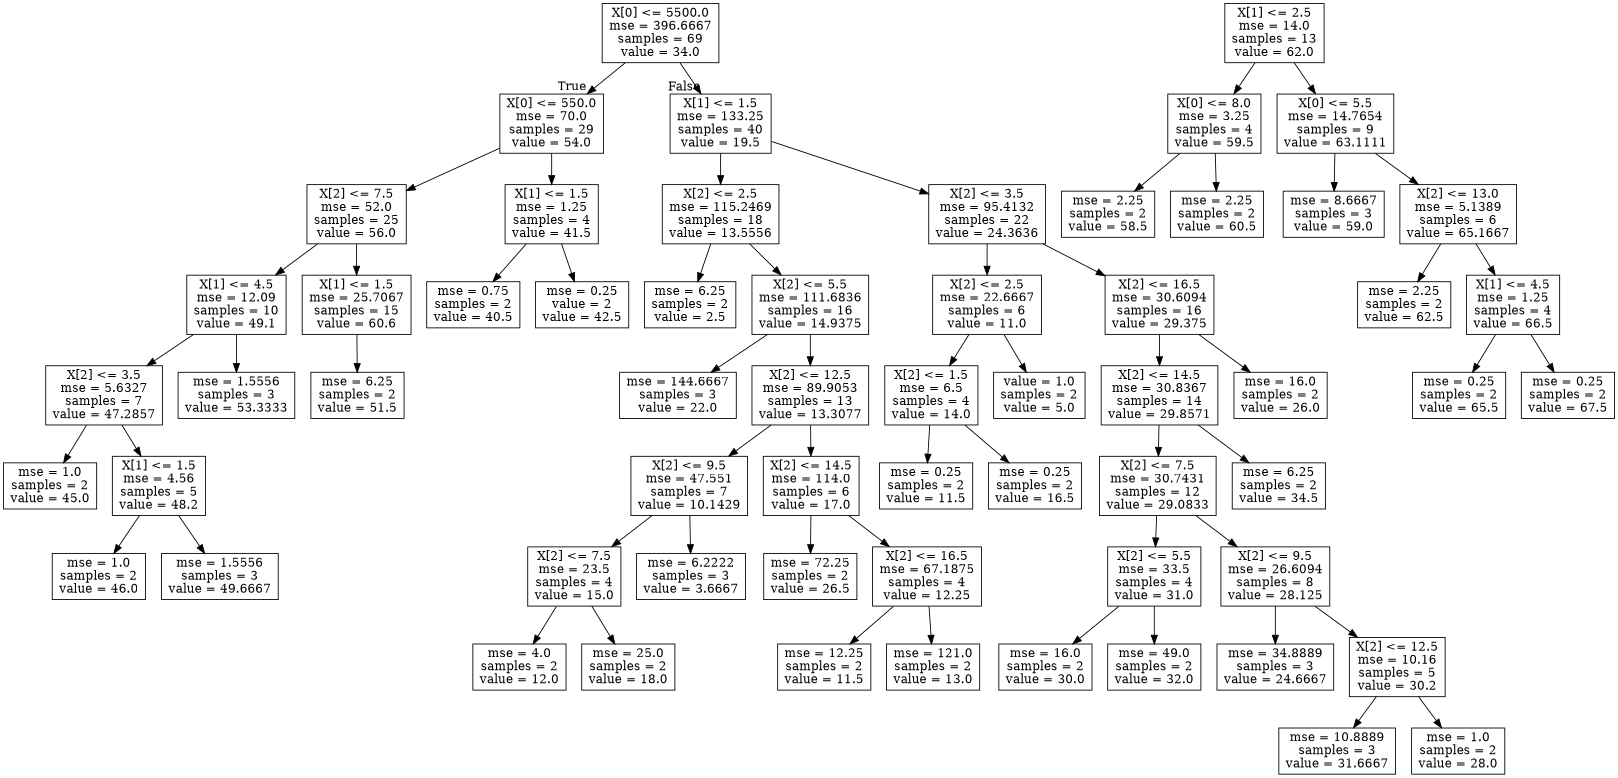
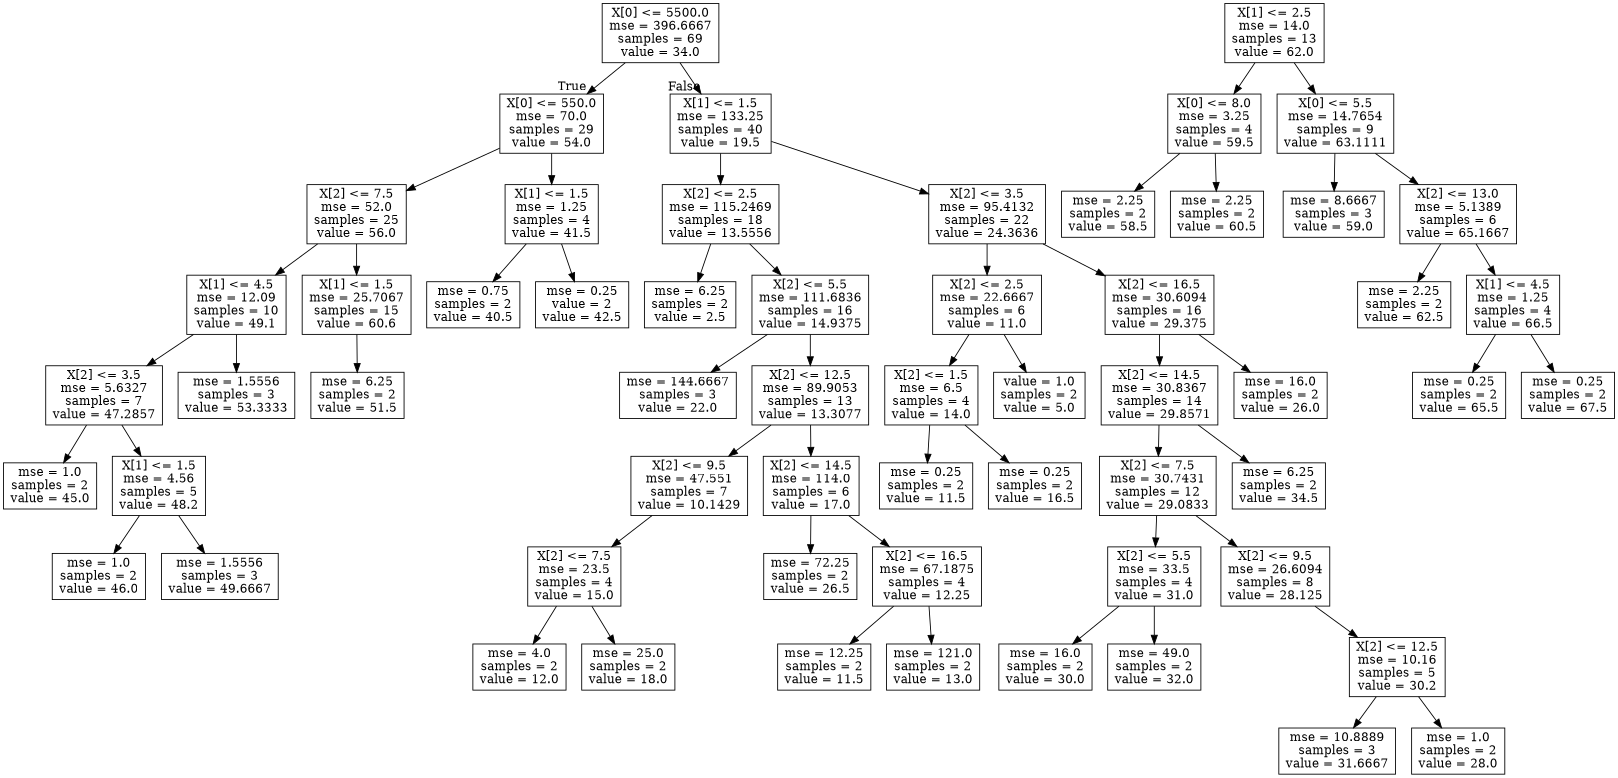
(691, 576) -> none
(1275, 667) -> none
